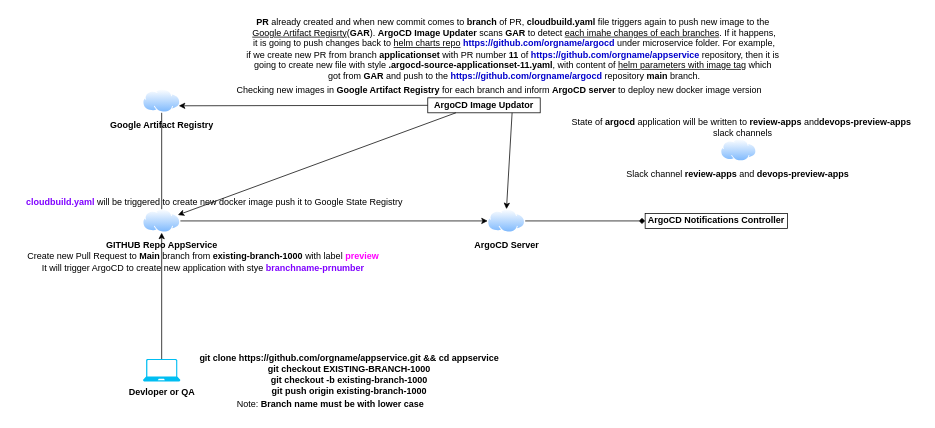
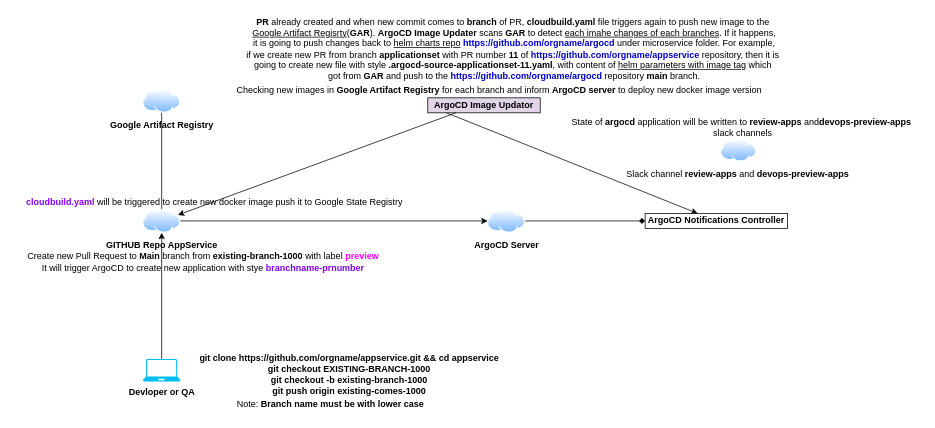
(484, 105) -> (484, 105)
(306, 106) -> (569, 162)
(510, 159) -> none
(350, 375) -> (350, 375)
